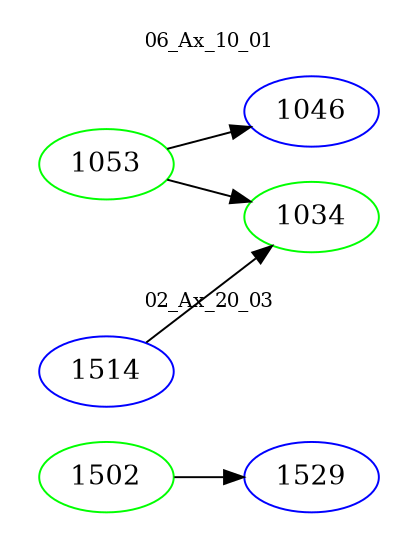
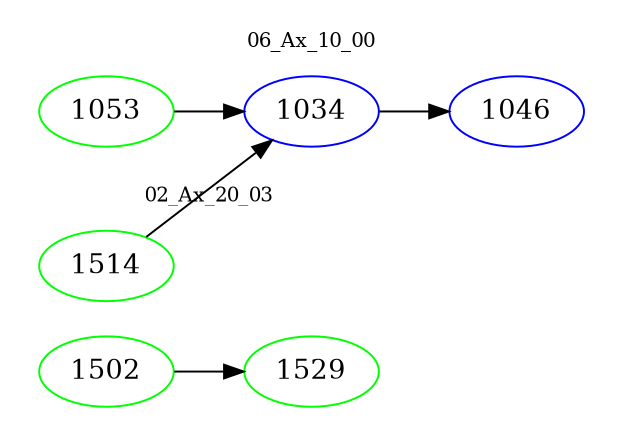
(209, 42) -> (312, 42)
(199, 140) -> (404, 111)
(312, 217) -> (312, 111)
(106, 372) -> (106, 266)
(312, 477) -> (312, 372)
